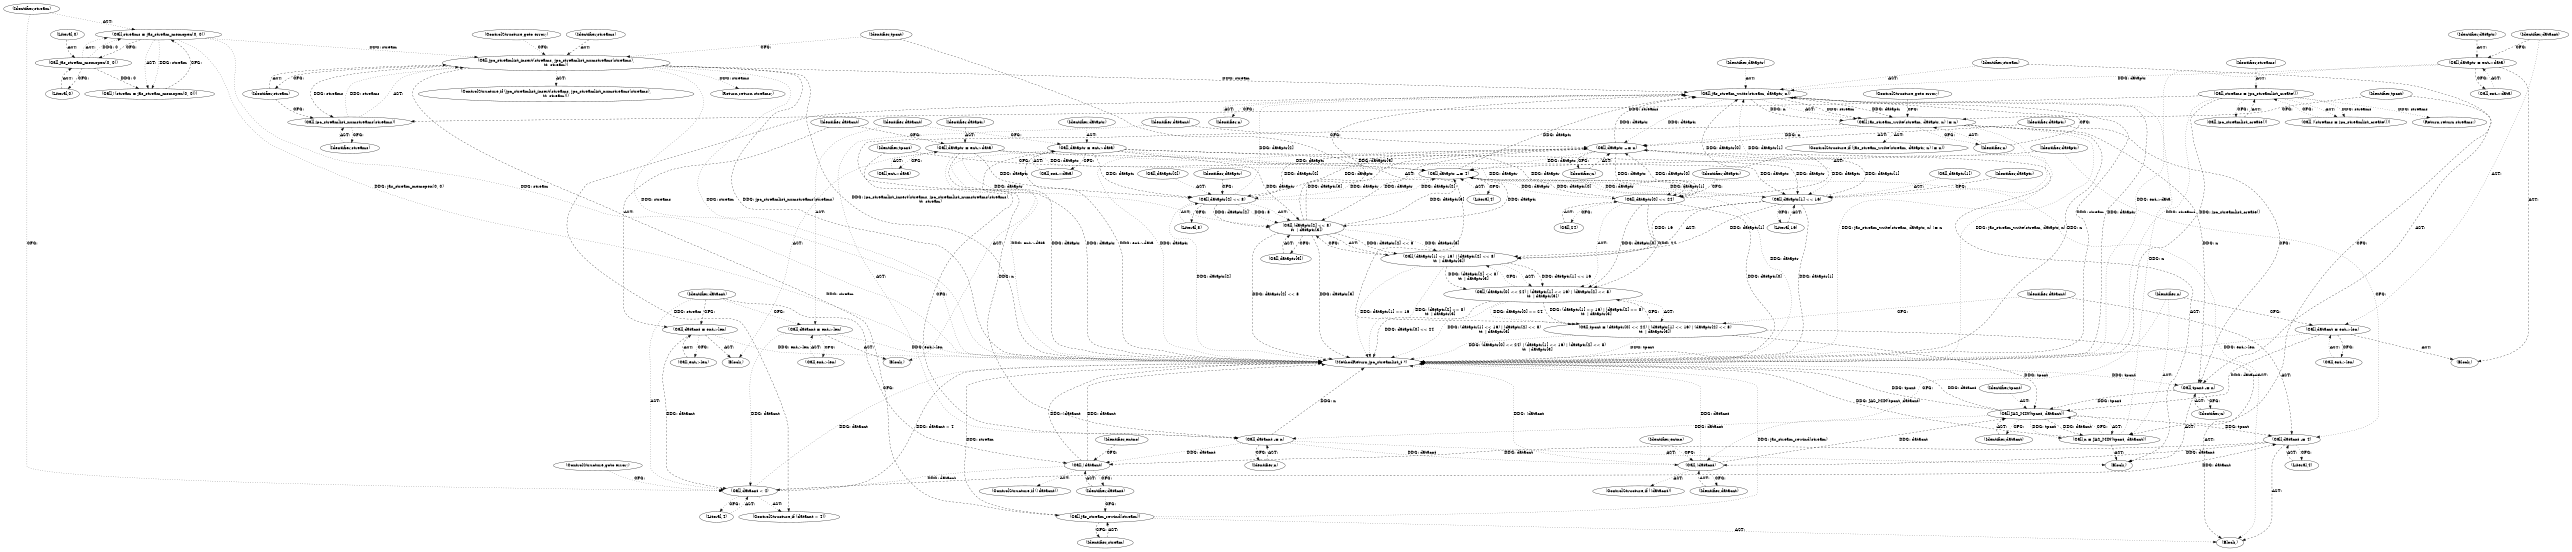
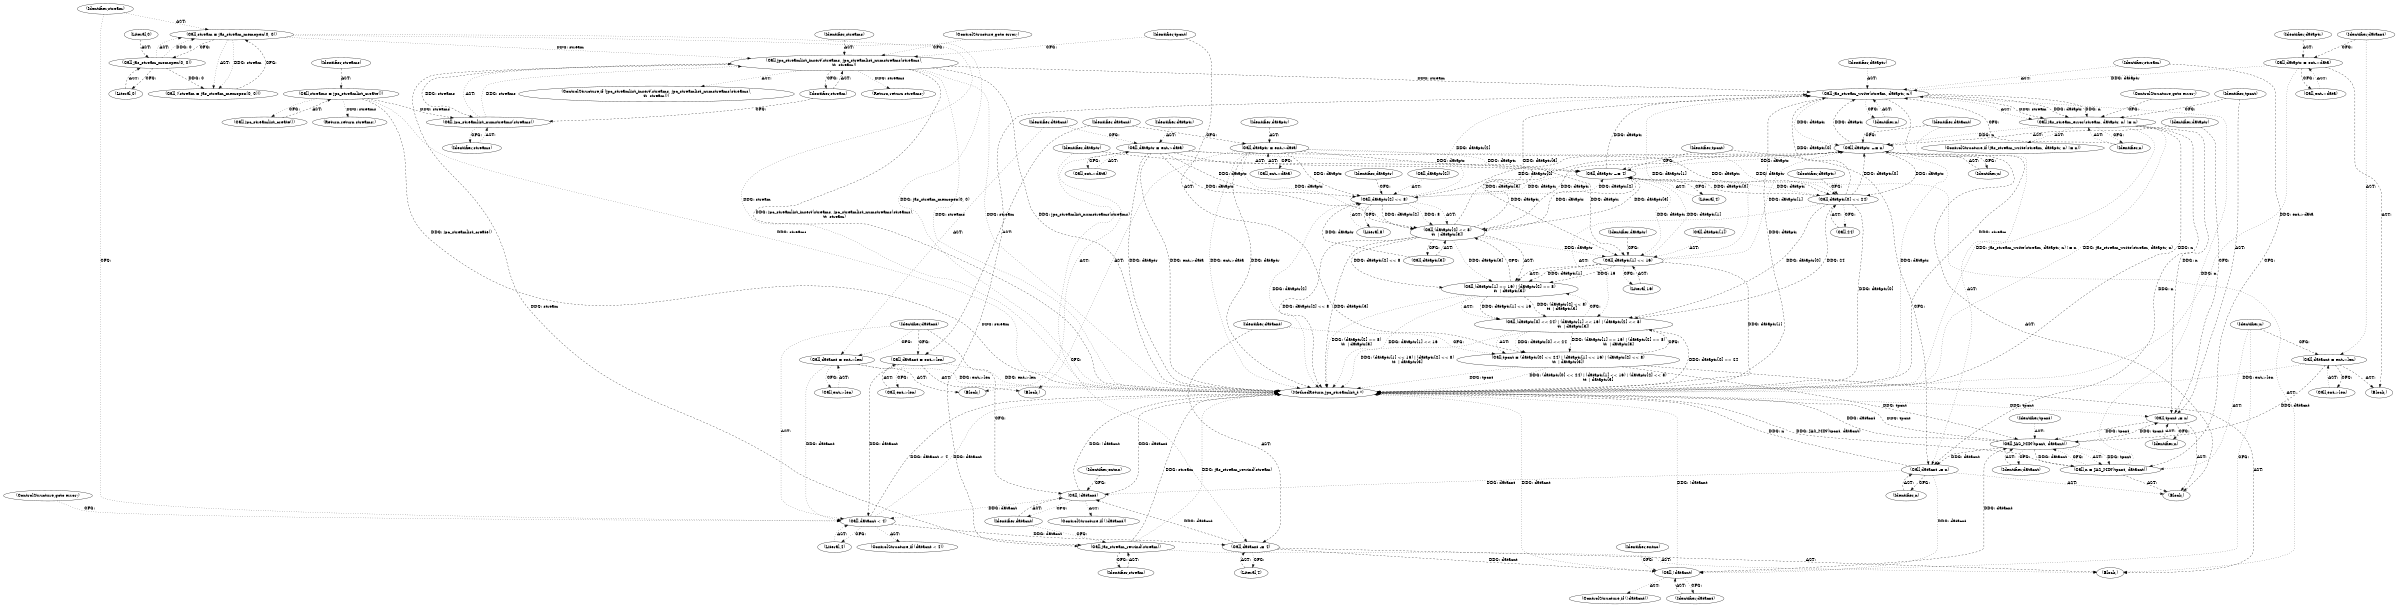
(159, 35) -> (232, 35)
(903, 110) -> (1143, 107)
(1908, 122) -> (2087, 122)
(2346, 122) -> none
(1757, 158) -> (1761, 222)
(1743, 159) -> (1540, 246)
(1333, 173) -> (1344, 245)
(1791, 306) -> none
(2171, 423) -> (2116, 437)
(1643, 427) -> (1969, 452)
